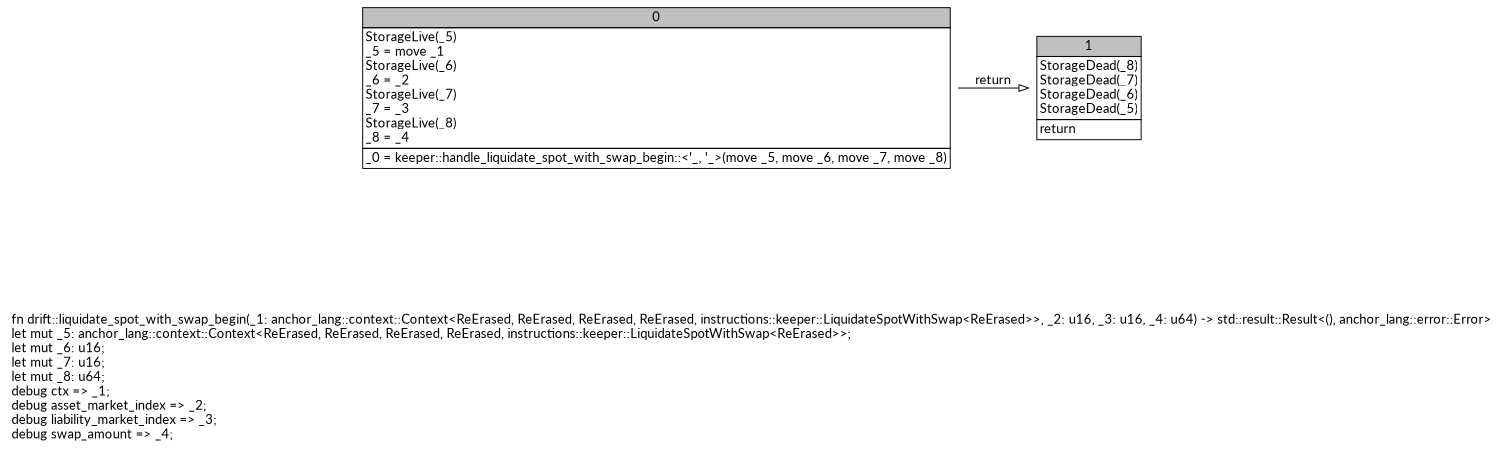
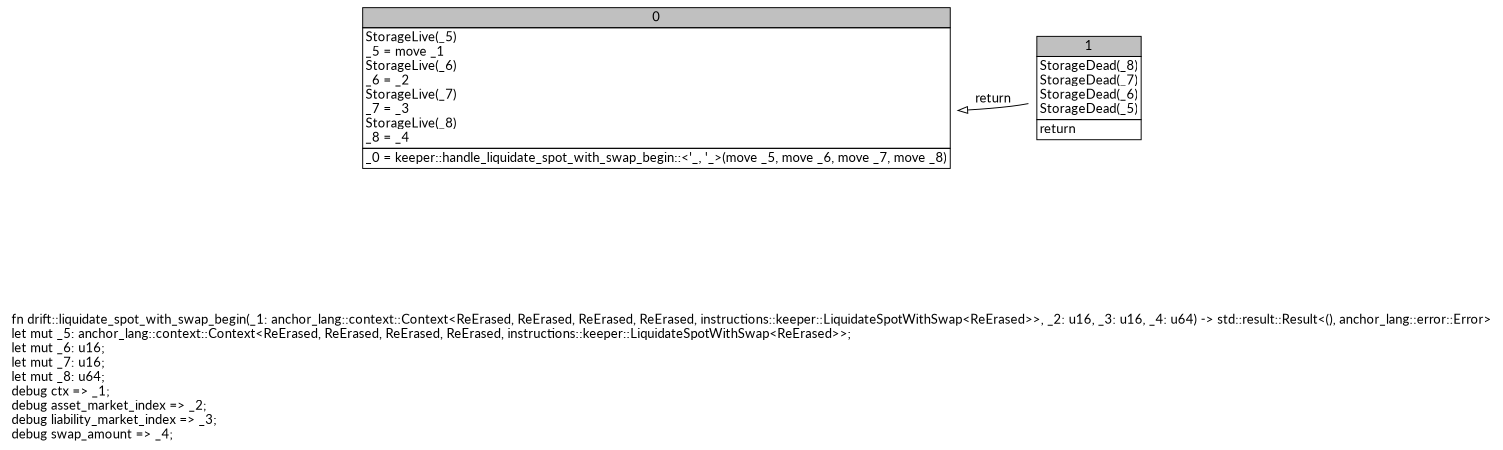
(988, 88) -> (998, 108)
